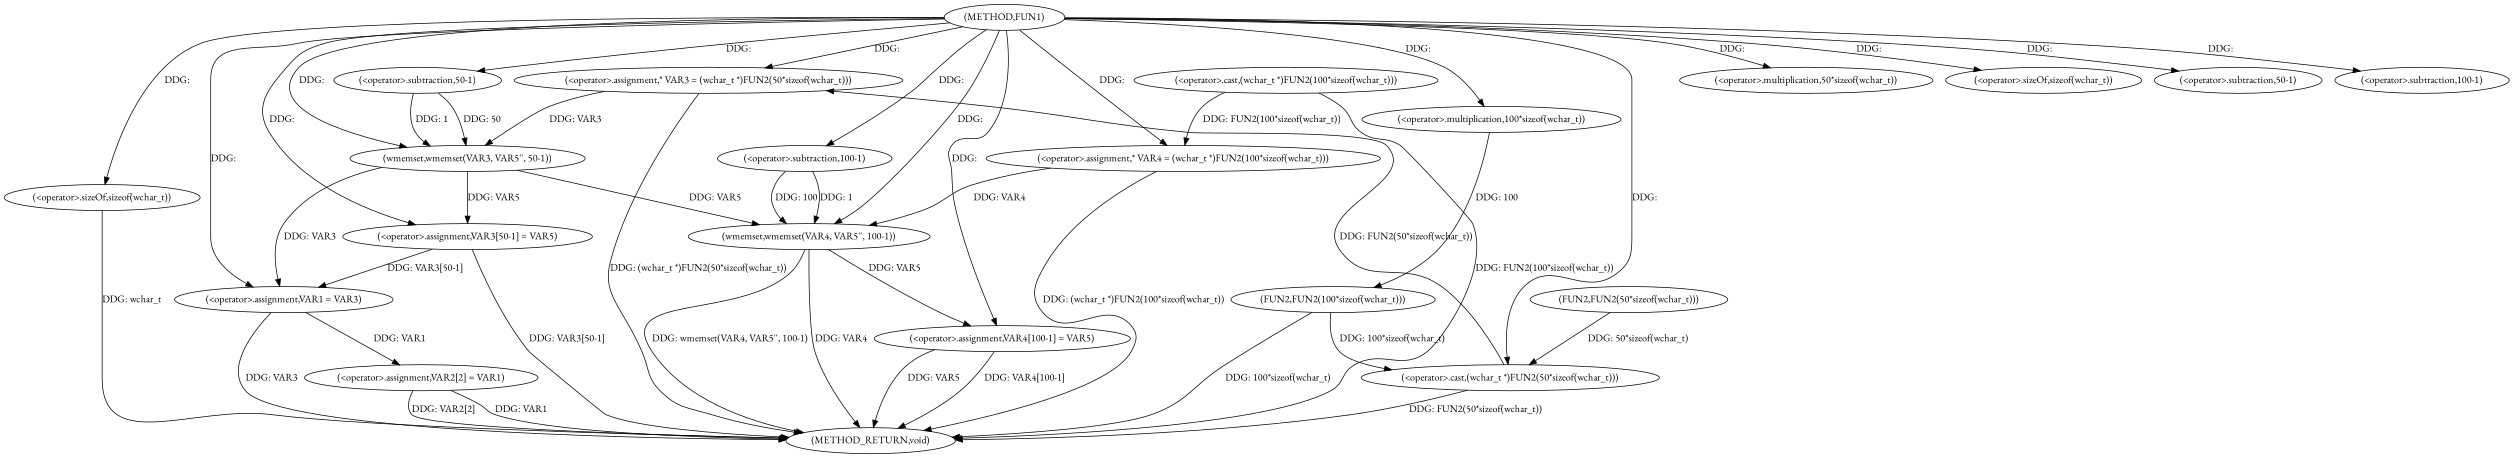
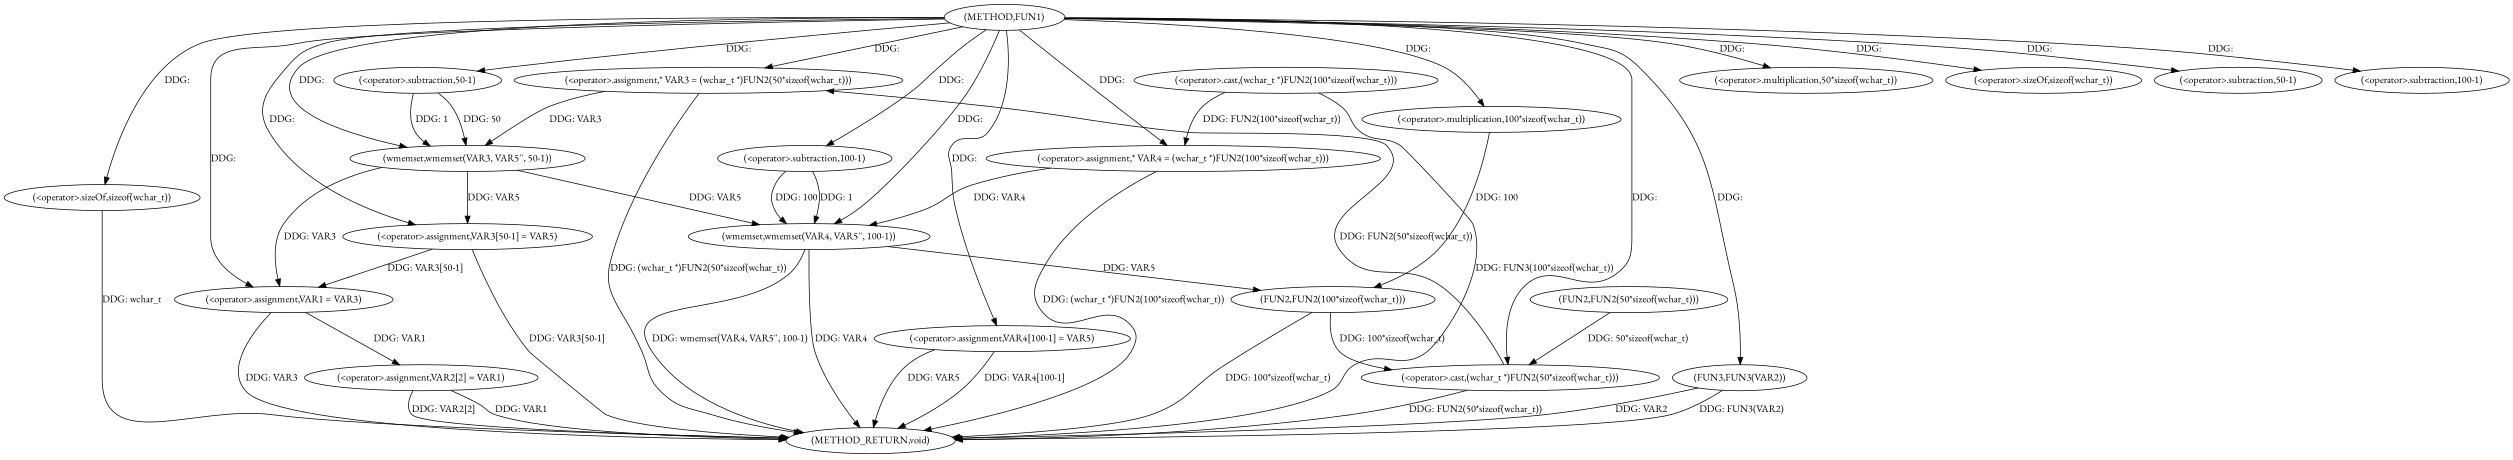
(1545, 268) -> (1545, 268)
(895, 289) -> (1070, 268)
none -> (1740, 378)
